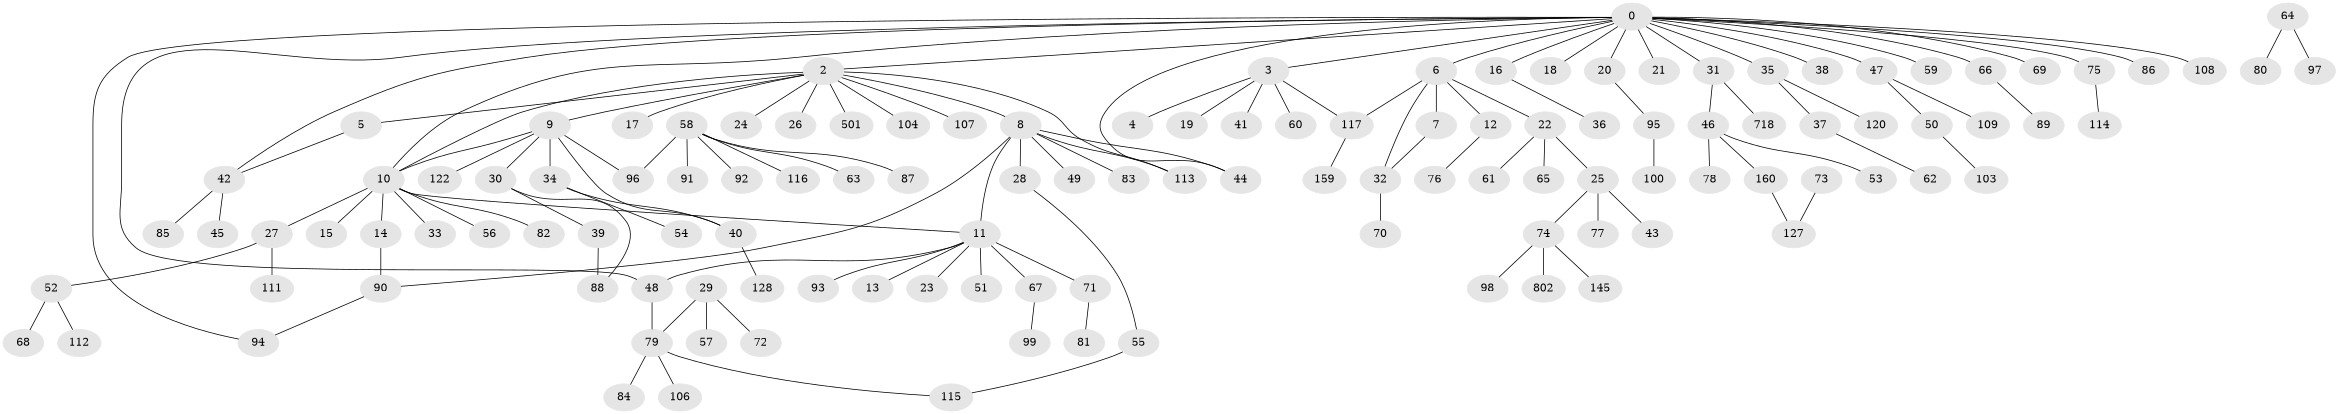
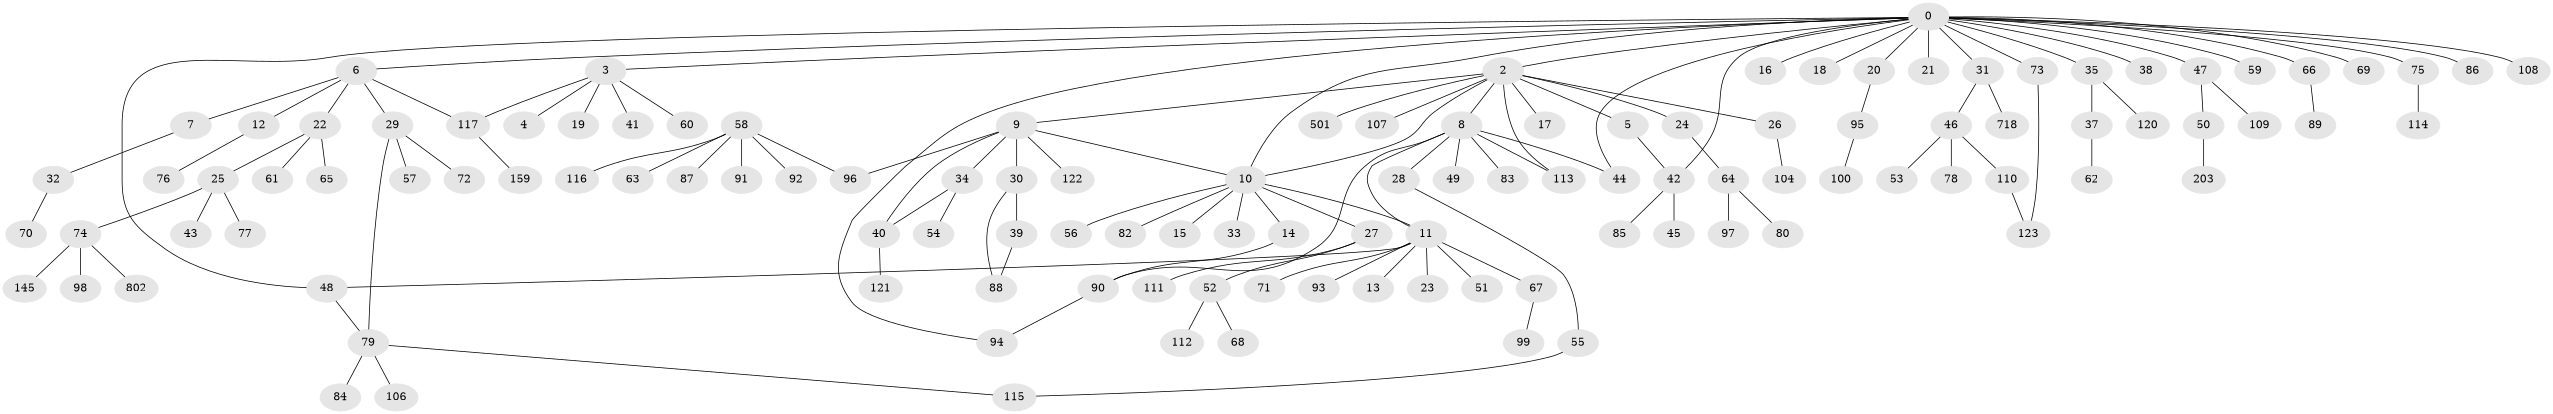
none -> (1983, 44)
(866, 98) -> (1780, 152)
(1403, 123) -> (374, 98)
(1600, 125) -> none
none -> (1706, 153)
(1766, 180) -> (2007, 180)
(1986, 180) -> (2204, 180)
(1794, 234) -> (2028, 234)
(762, 289) -> (881, 289)
(1084, 343) -> none
